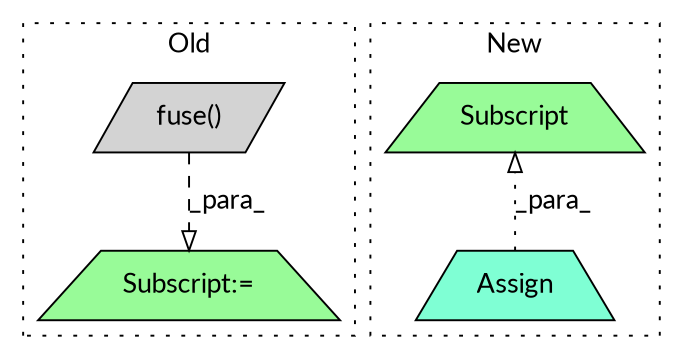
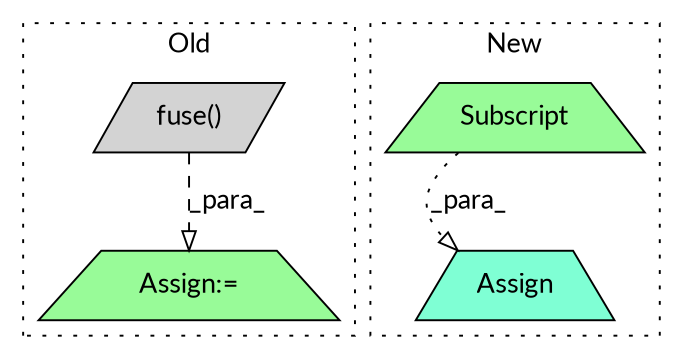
(515, 211) -> (428, 192)
(189, 286) -> (189, 286)
